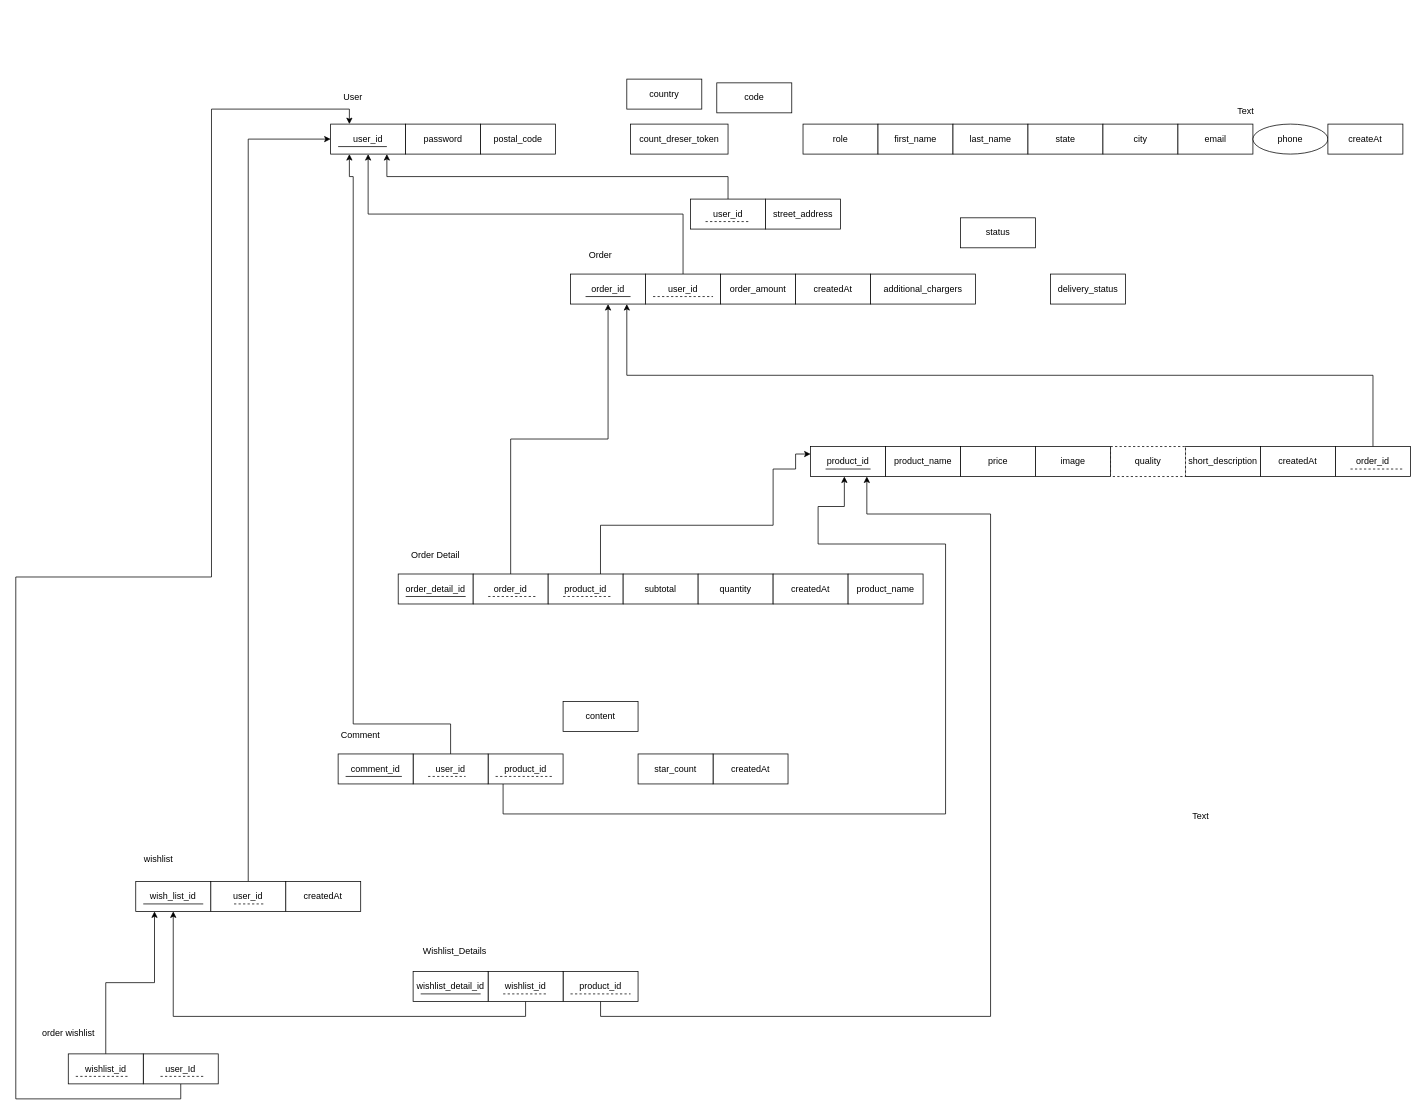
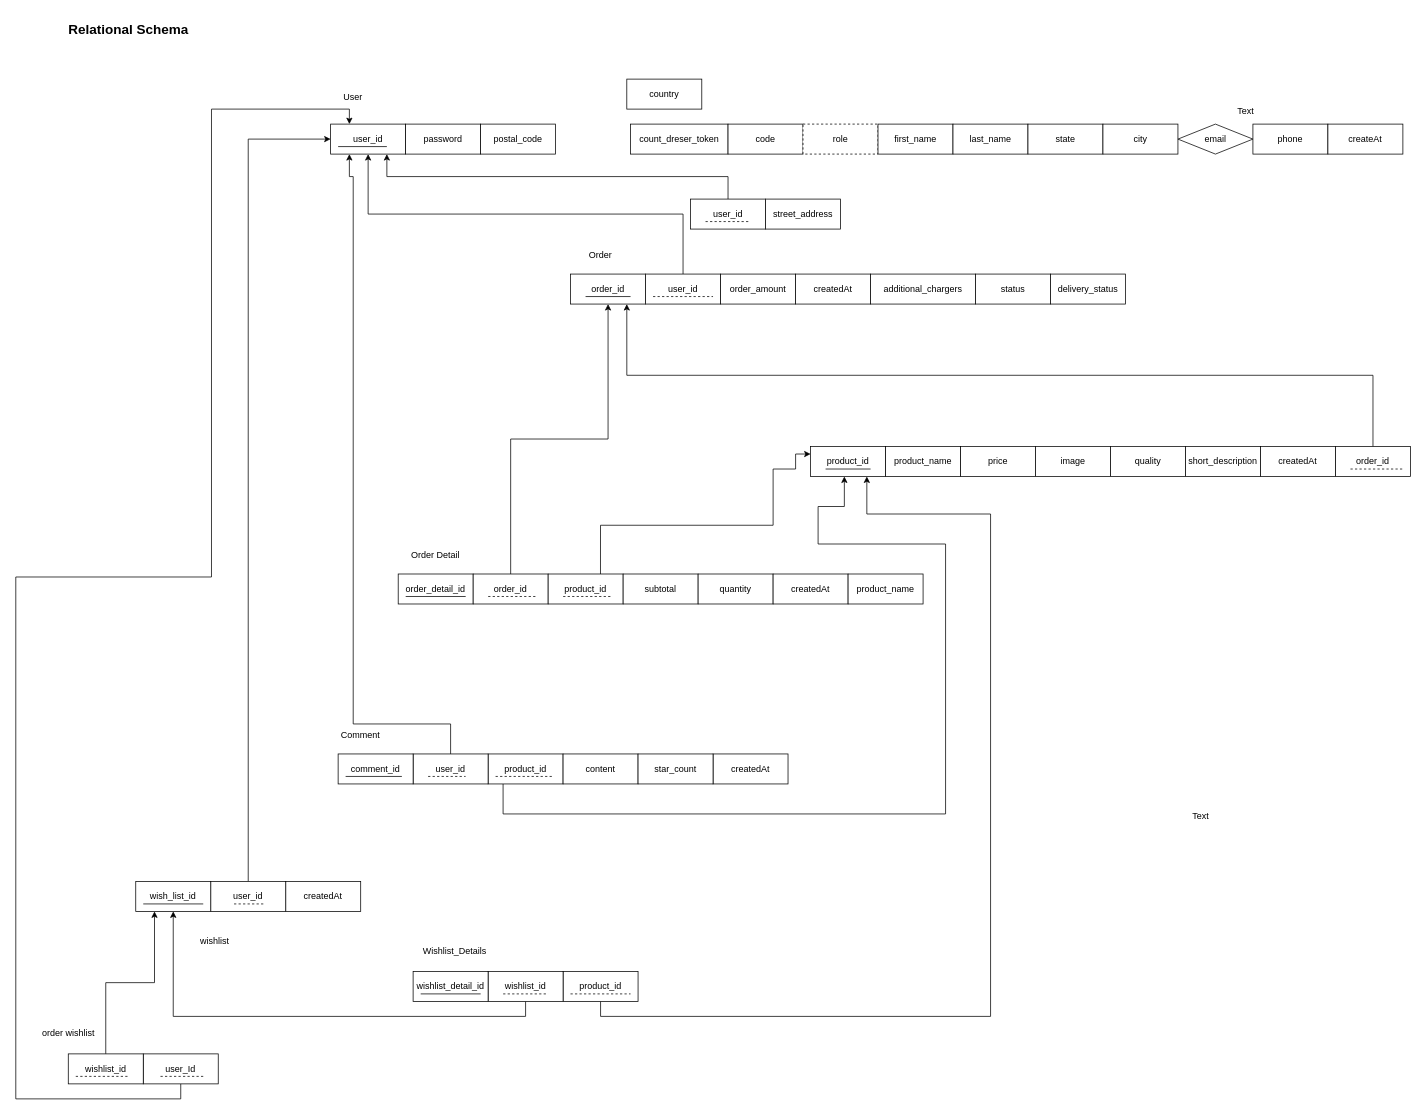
none -> (128, 30)
(754, 98) -> (765, 139)
(840, 139) -> (840, 139)
(1215, 139) -> (1215, 139)
(1290, 139) -> (1290, 139)
(998, 233) -> (1013, 289)
(1148, 462) -> (1148, 462)
(600, 717) -> (600, 769)
(158, 859) -> (214, 942)
